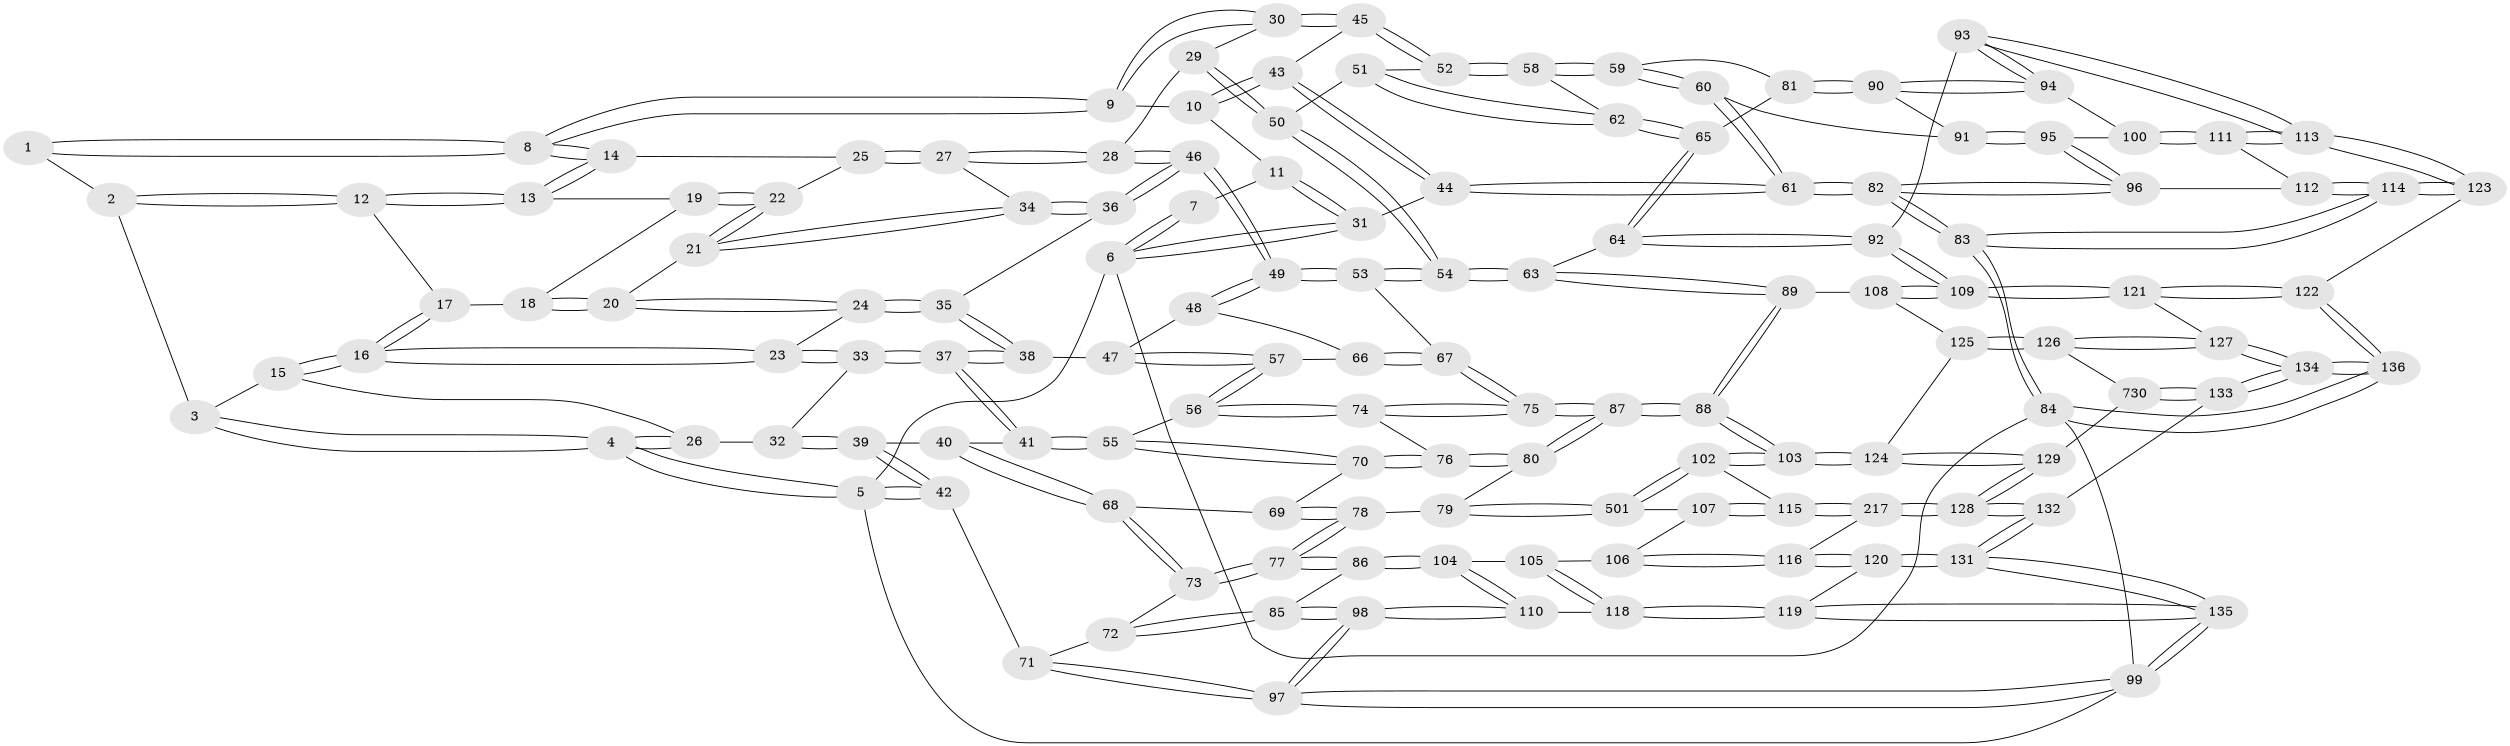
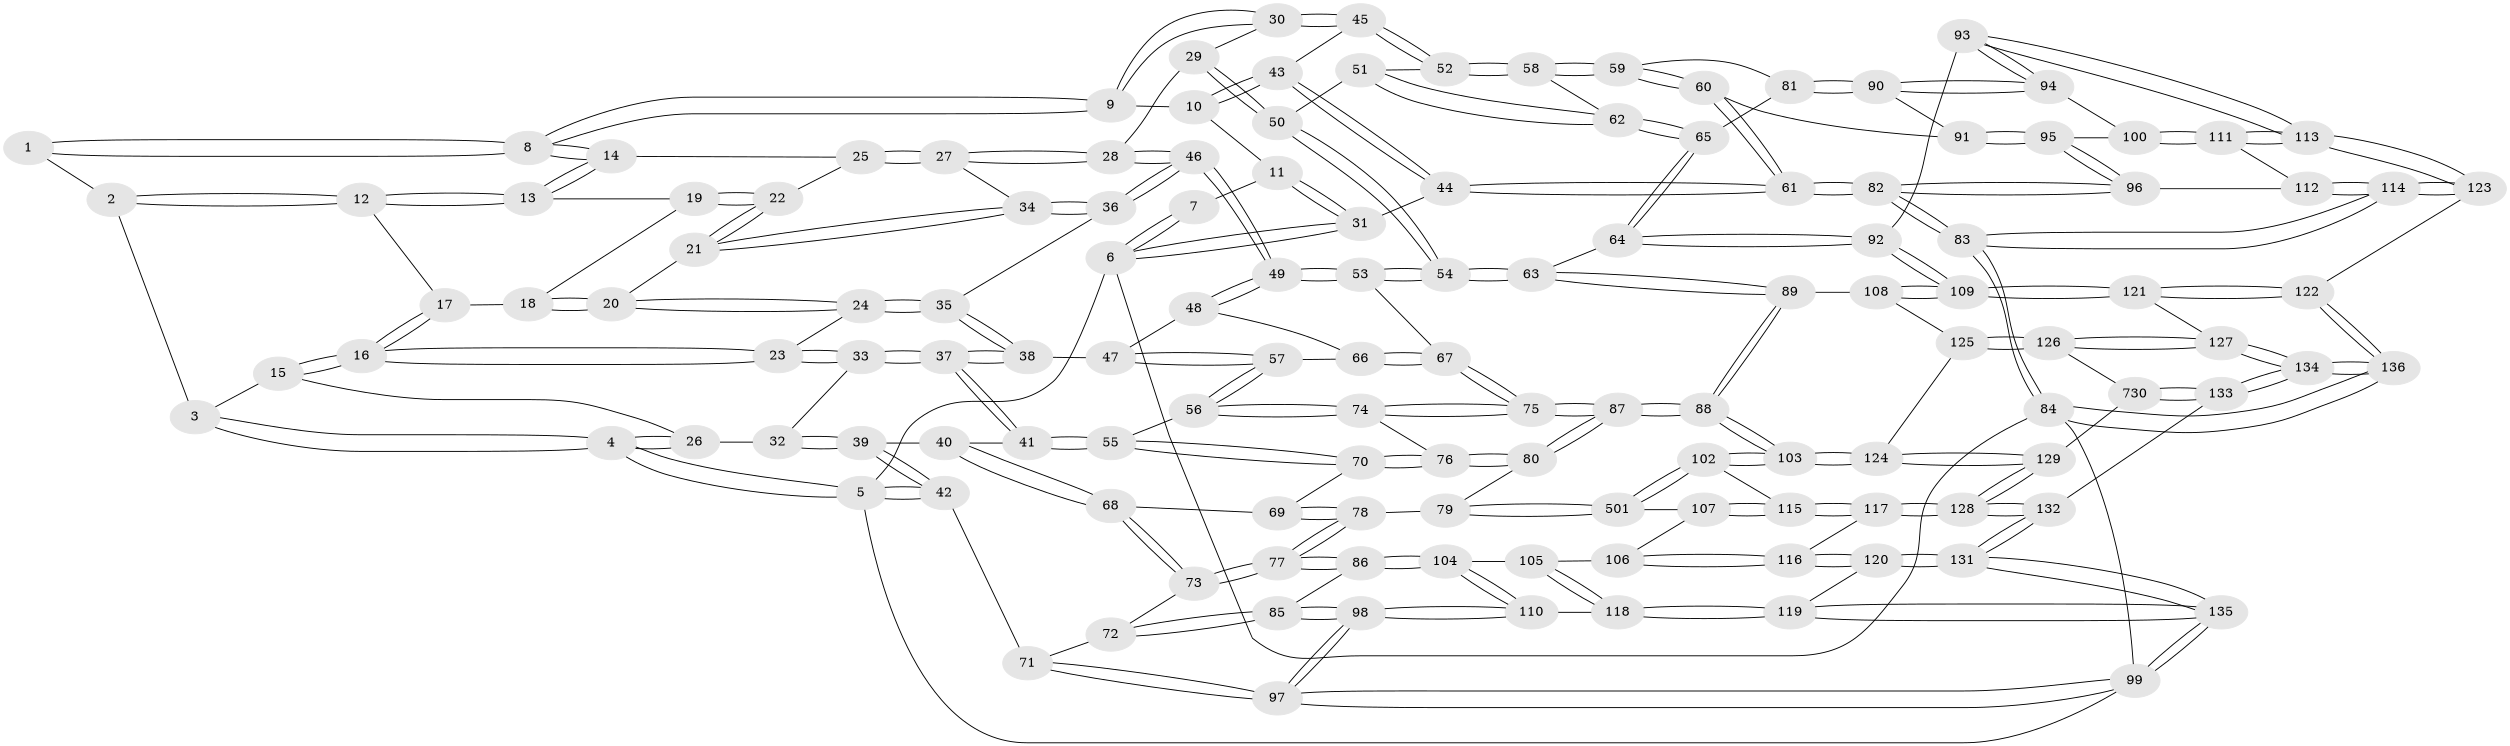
(1876, 510) -> (1876, 510)
